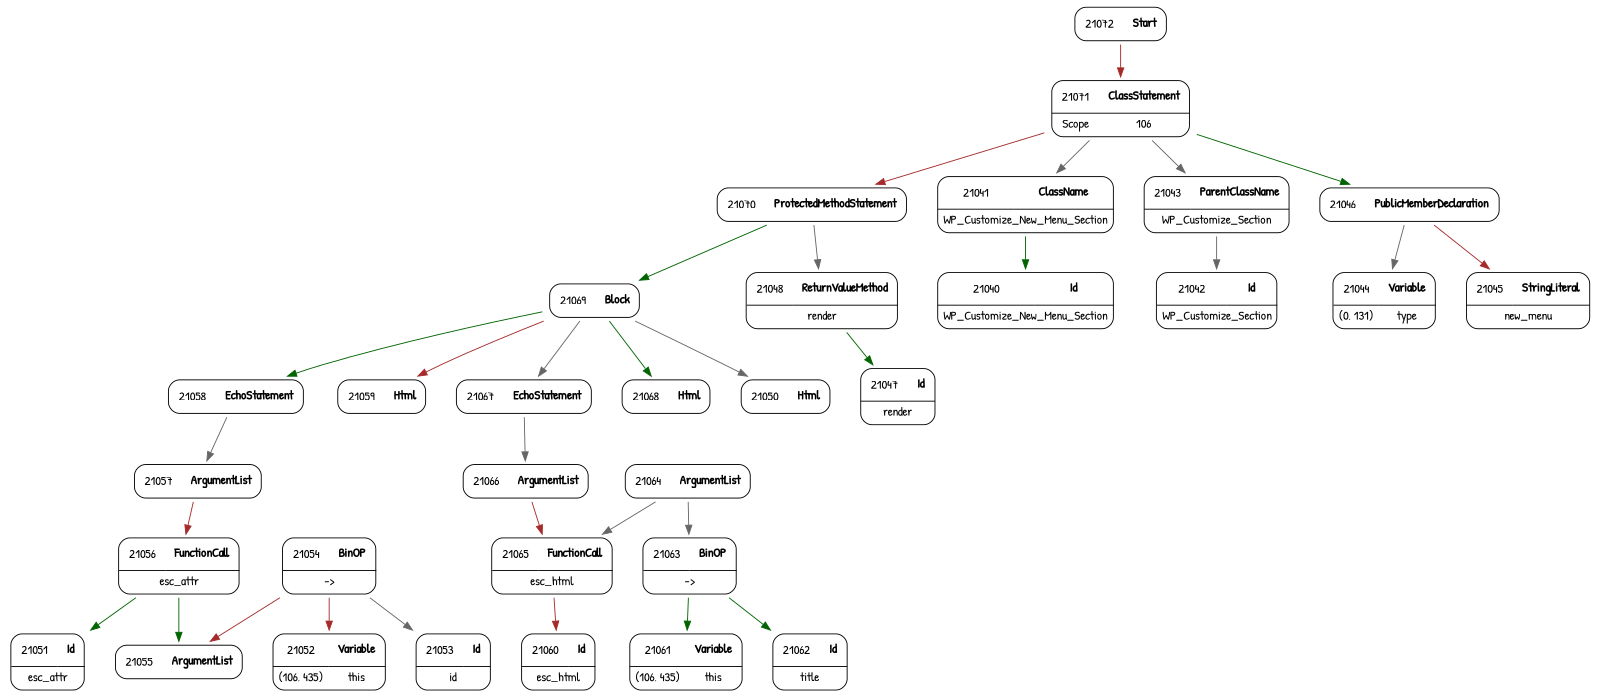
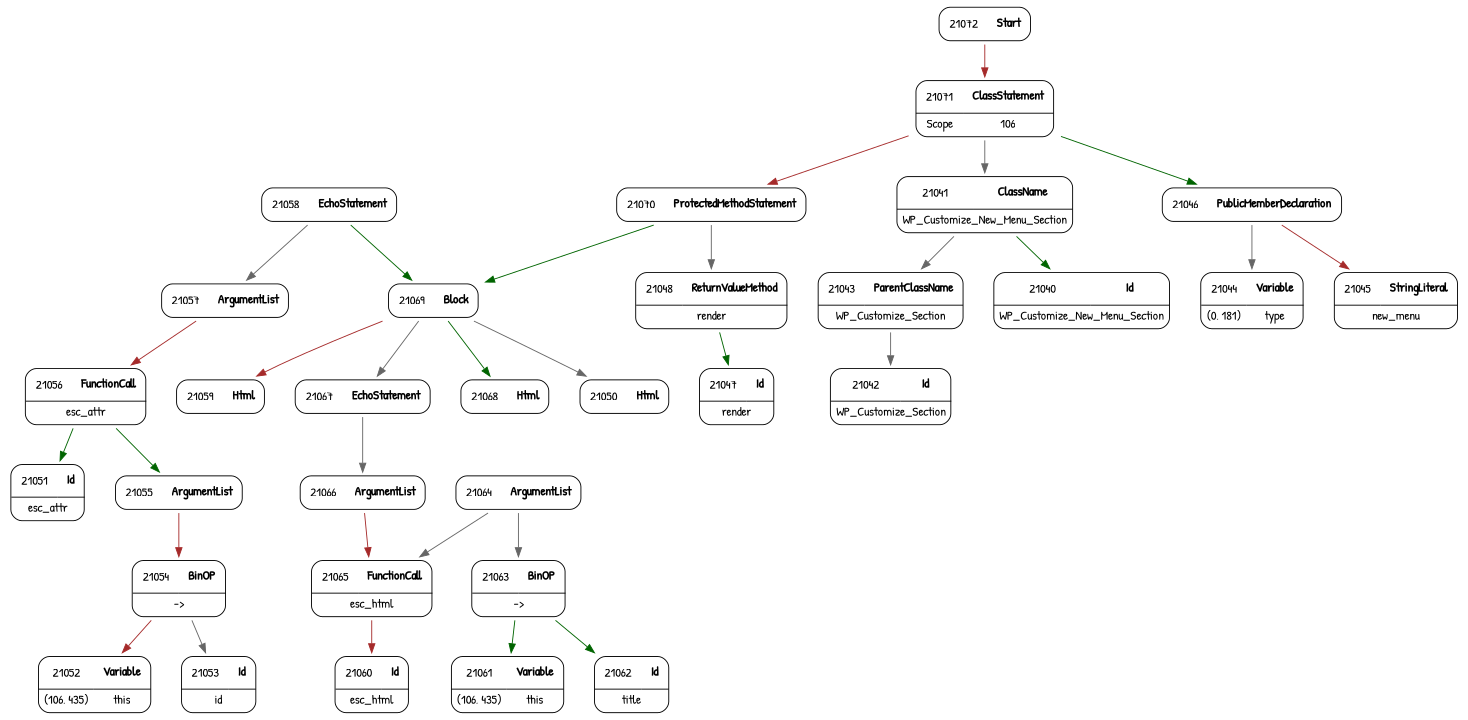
(1165, 153) -> (941, 249)
(1357, 316) -> (1224, 316)
(418, 339) -> (378, 250)
(249, 617) -> (179, 530)
